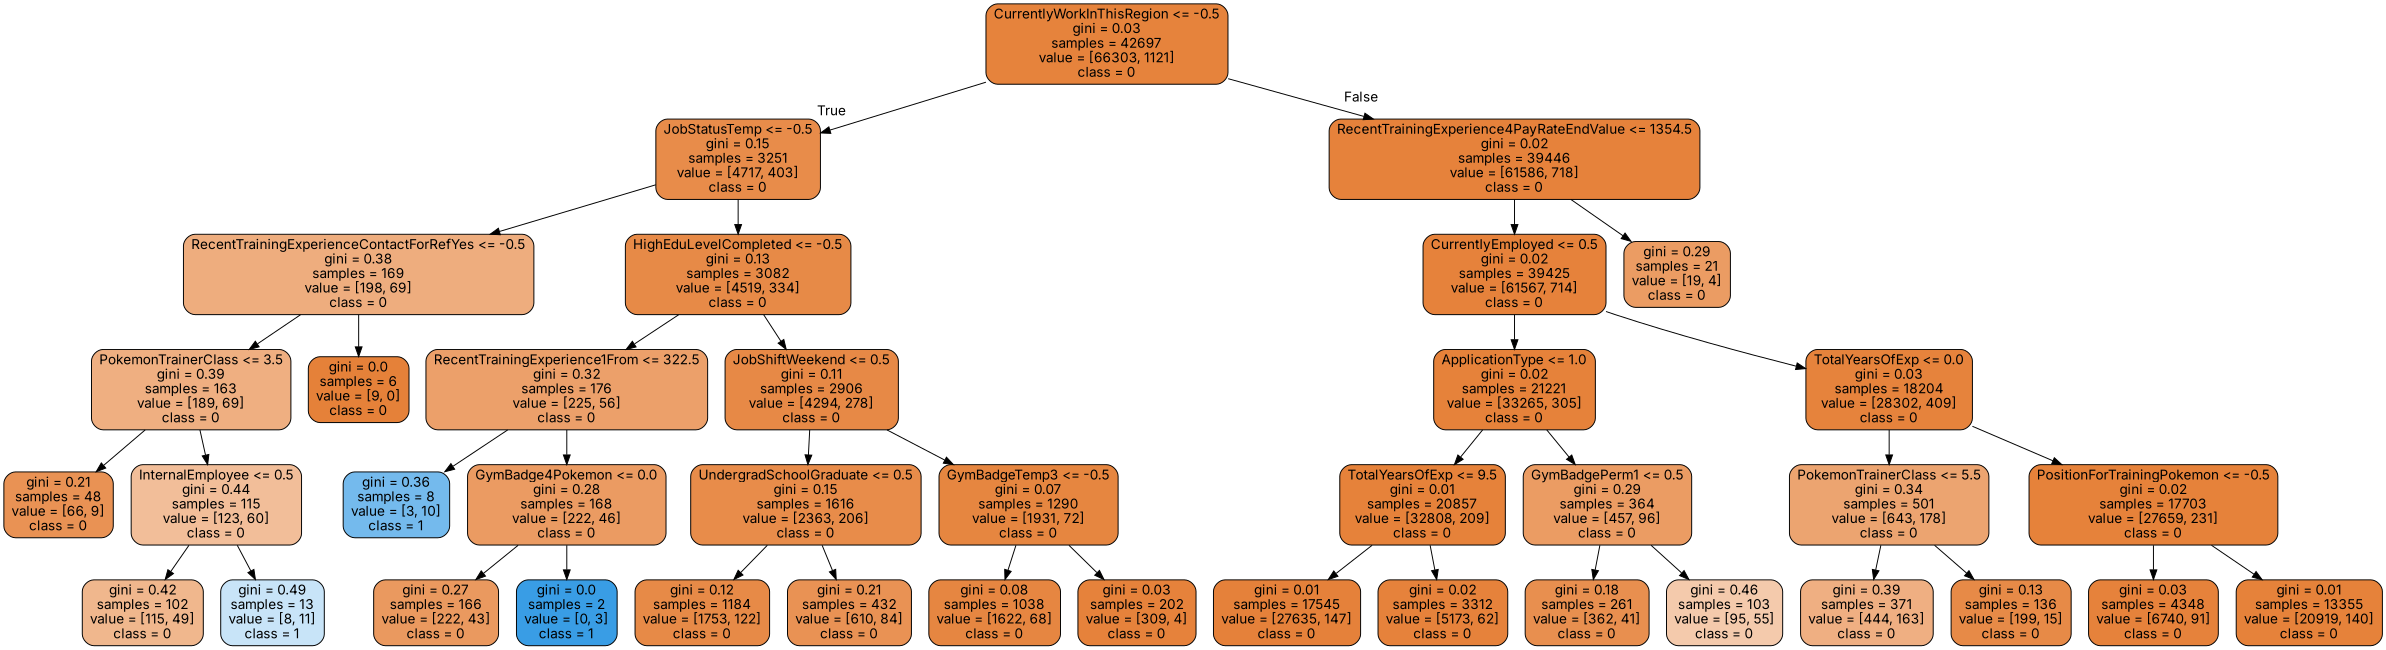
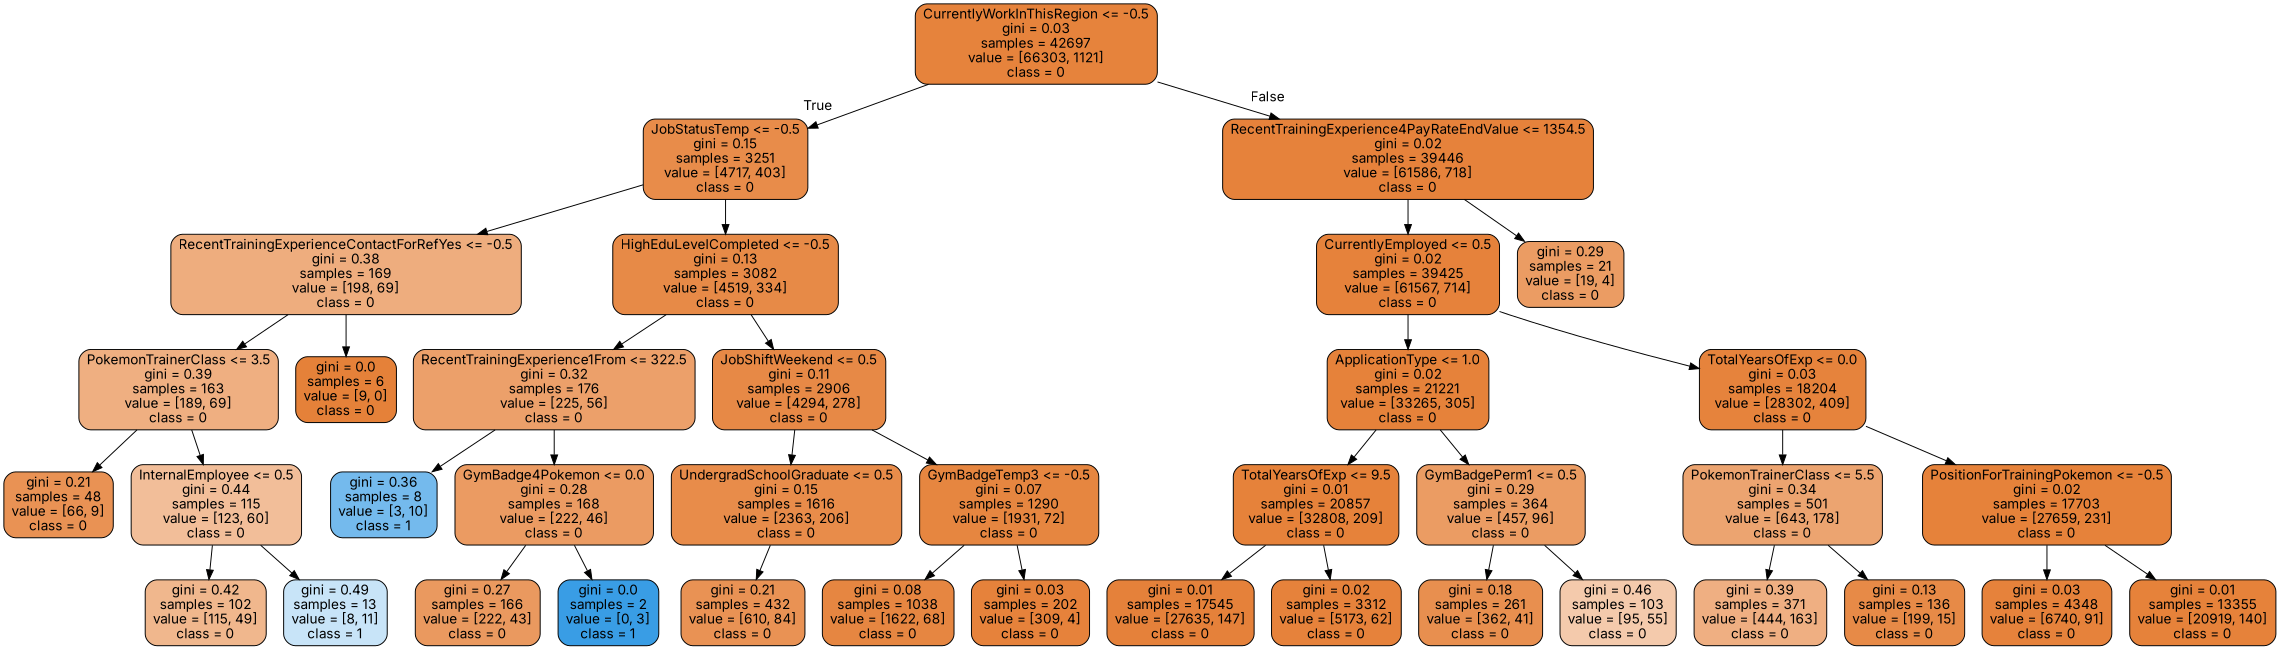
(702, 613) -> none
